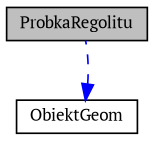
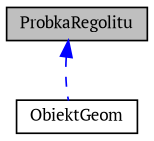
(88, 62) -> (66, 79)
